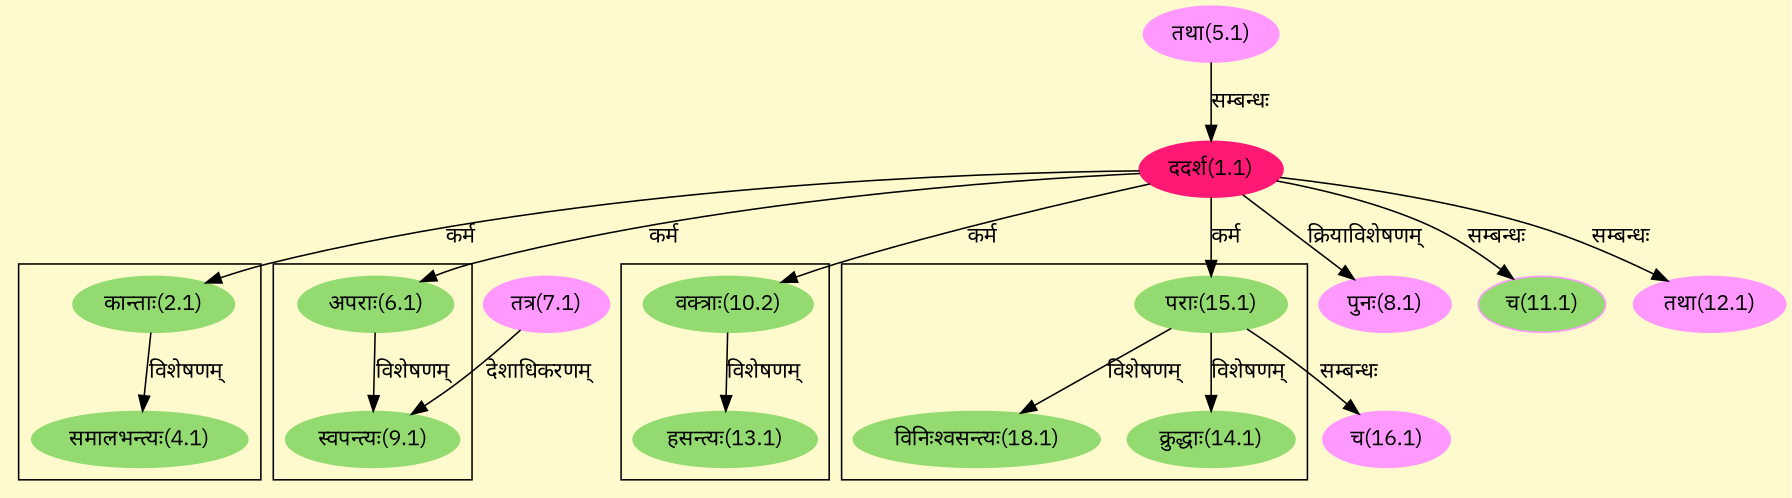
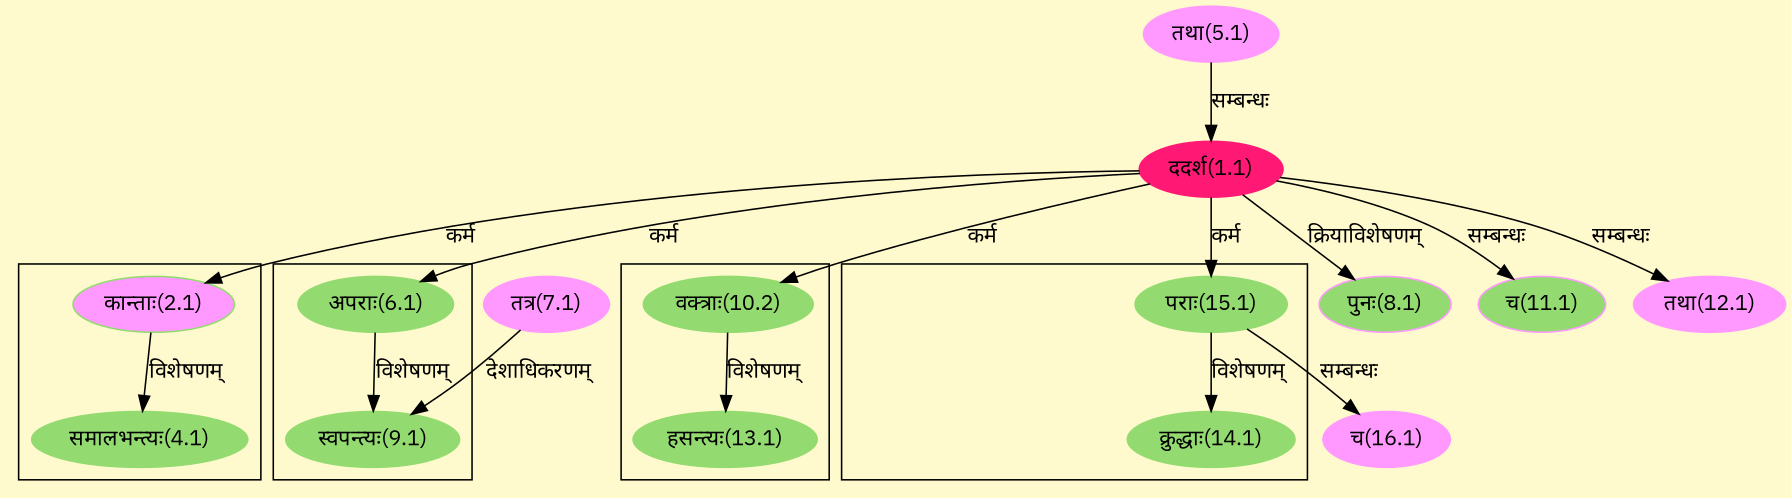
(154, 304) -> (154, 304)
(1385, 304) -> (1385, 304)
(977, 439) -> none
